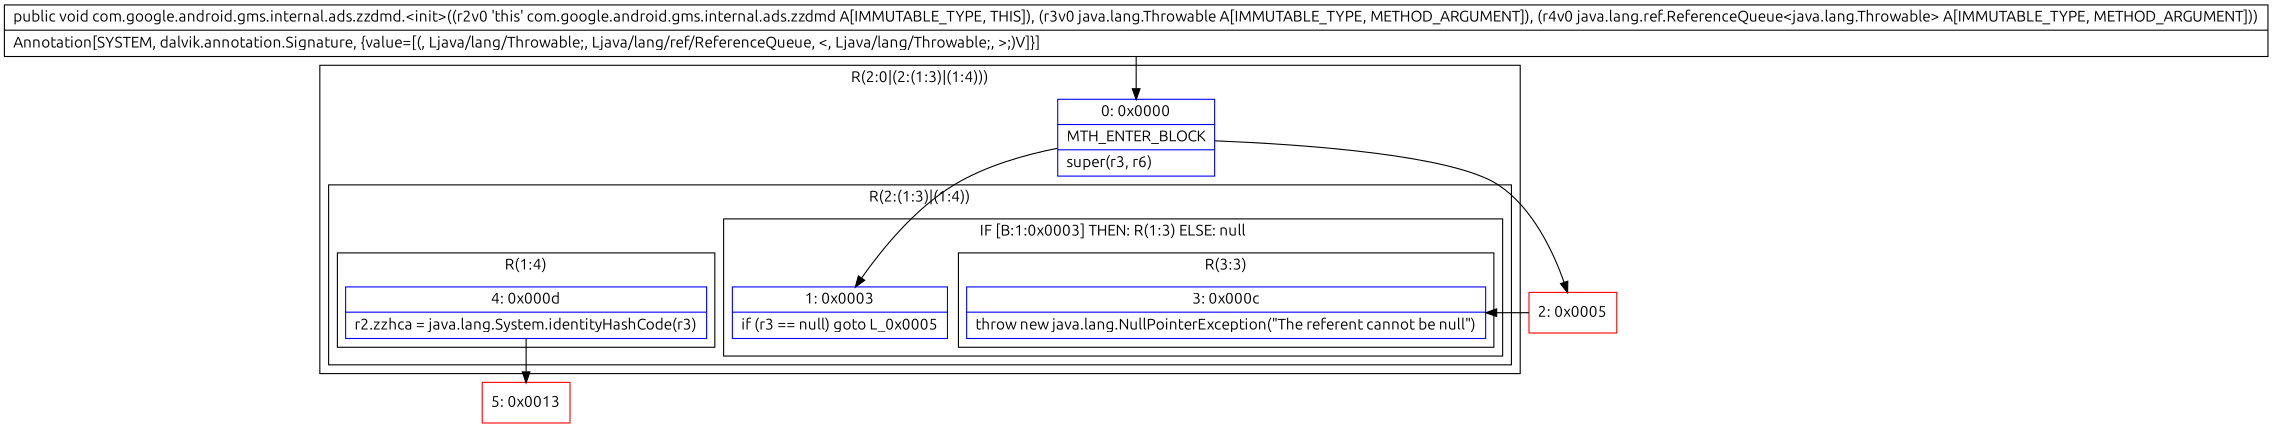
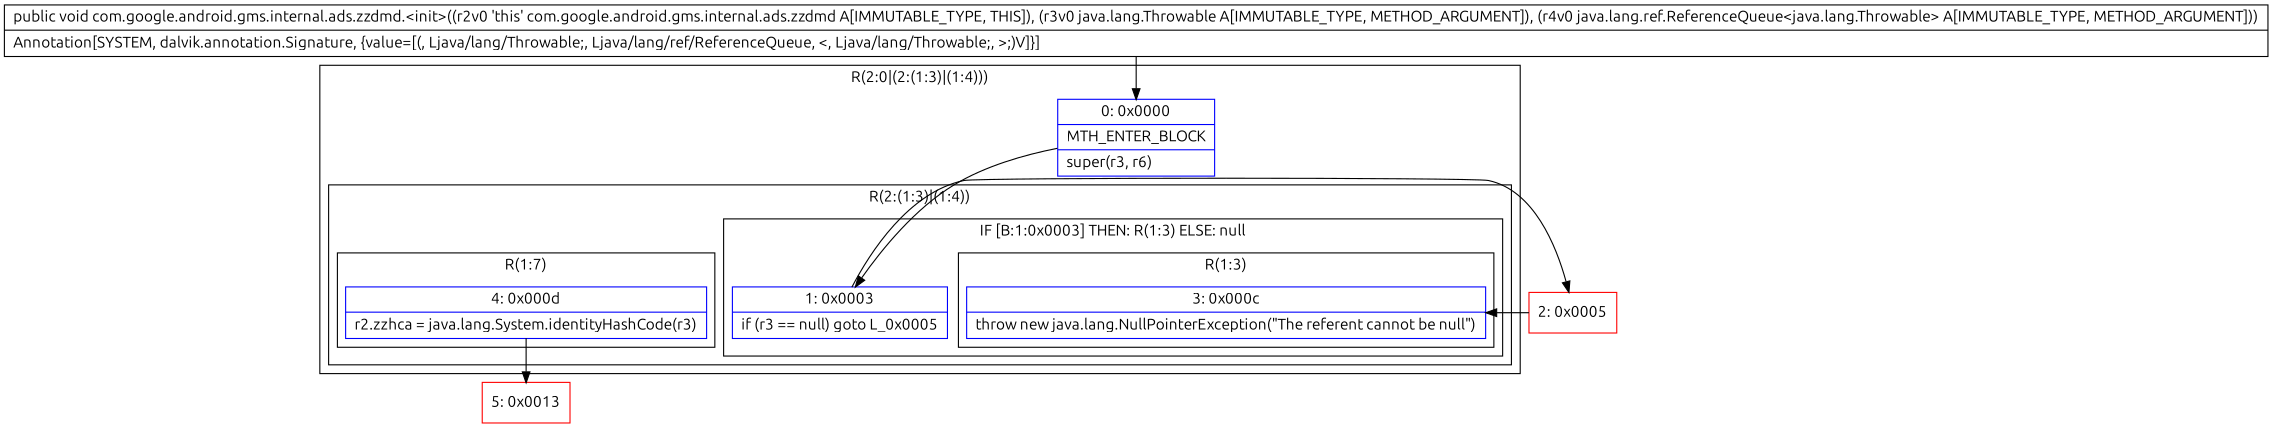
(1418, 160) -> (1213, 178)
(526, 266) -> (526, 266)
(1226, 266) -> (1226, 266)
